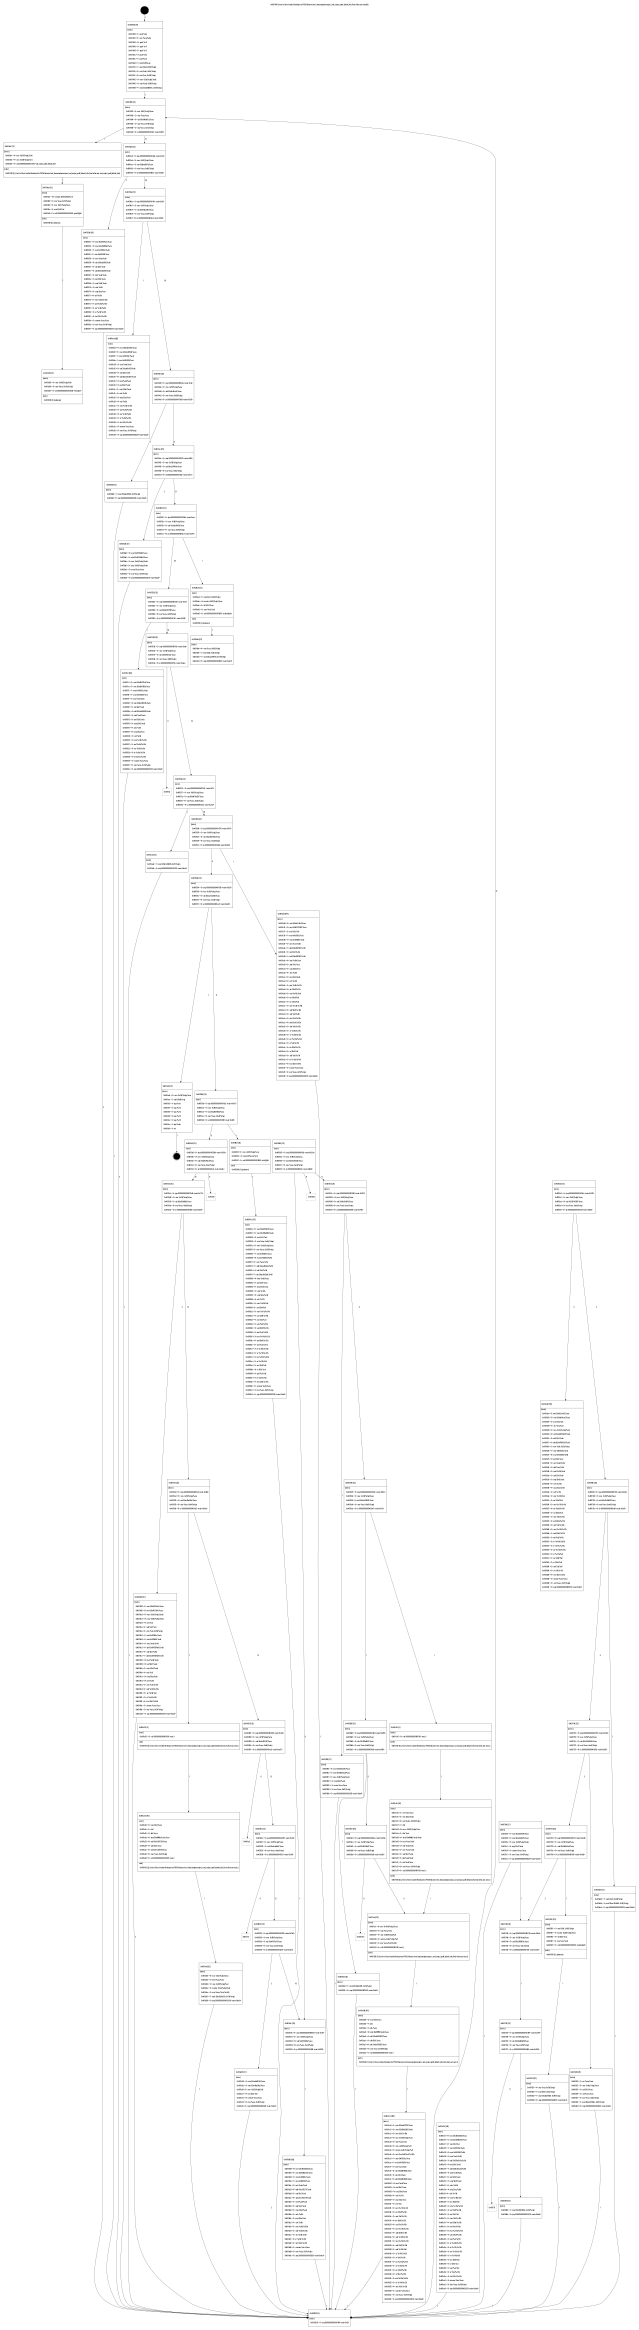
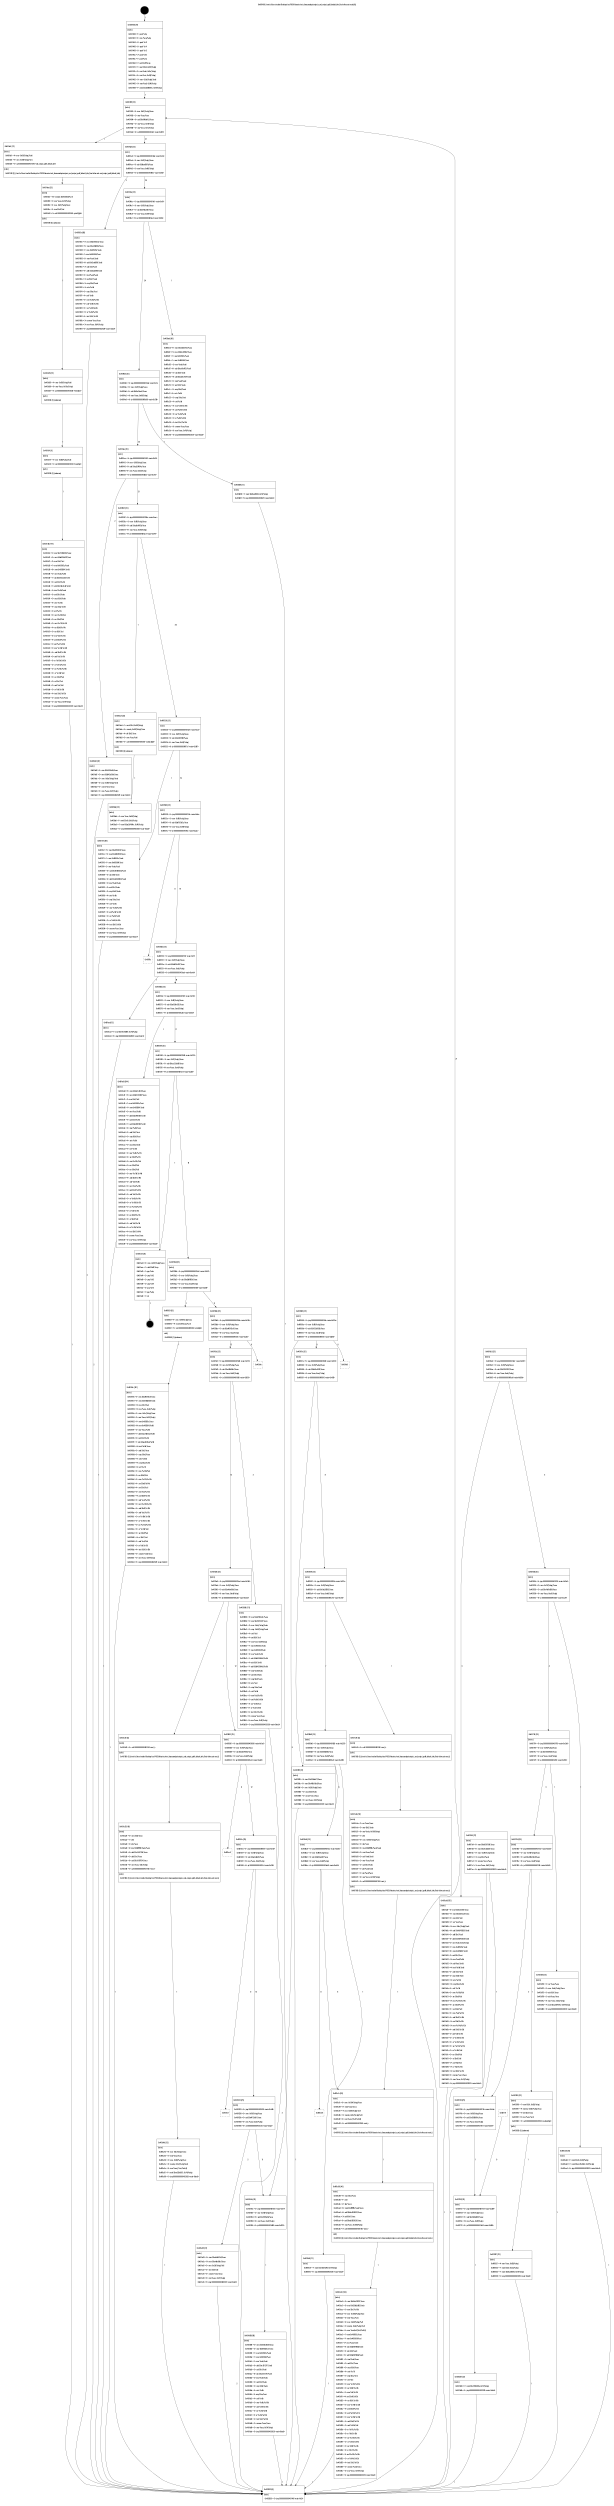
none -> (62, 462)
(496, 2127) -> (492, 2156)
none -> (444, 2353)
